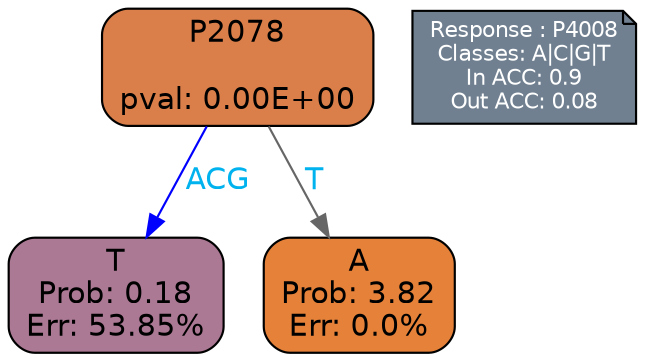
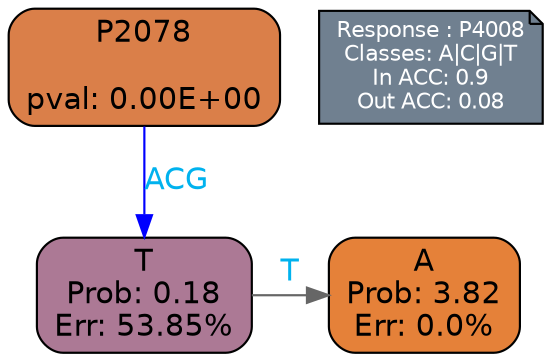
(293, 172) -> (279, 295)
